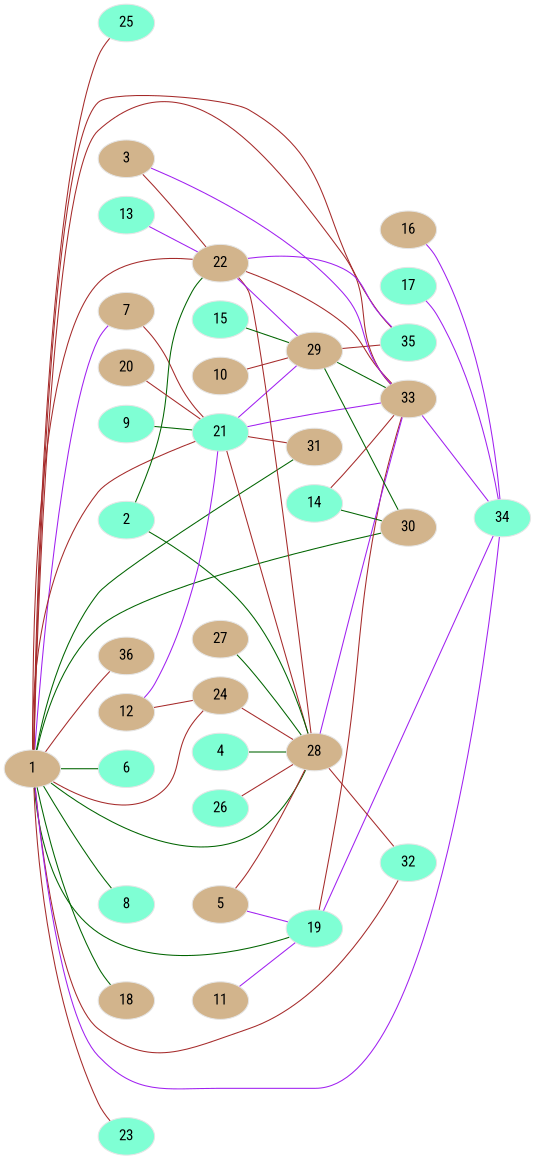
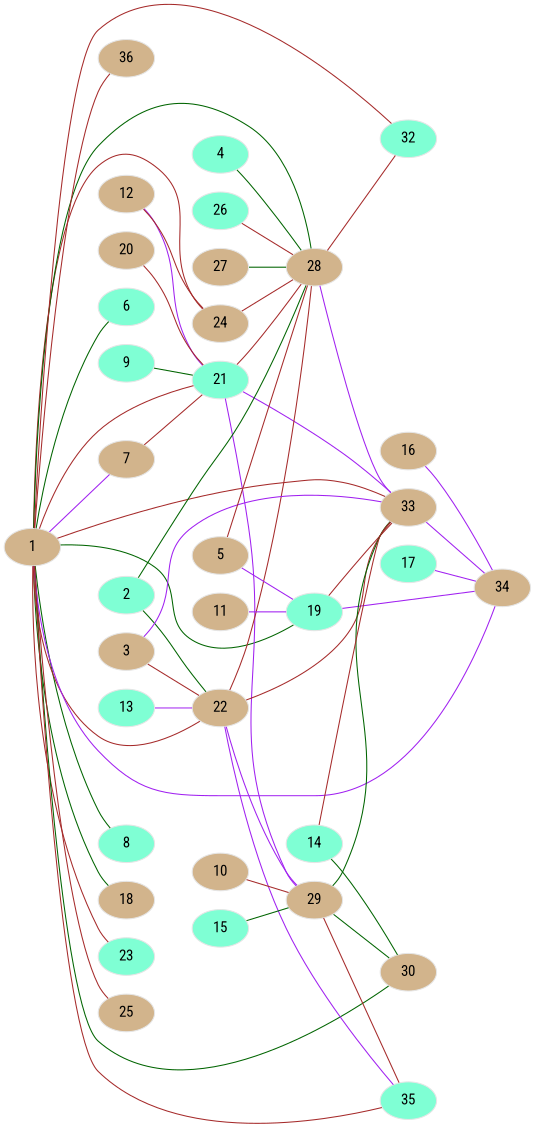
(126, 23) -> (126, 1013)
(314, 447) -> none
(502, 518) -> (502, 588)
